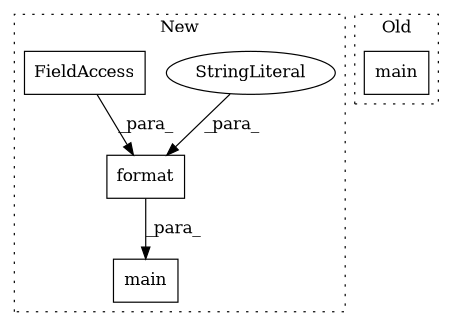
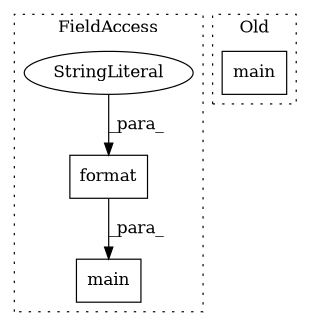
(180, 28) -> (109, 28)
(85, 73) -> none
